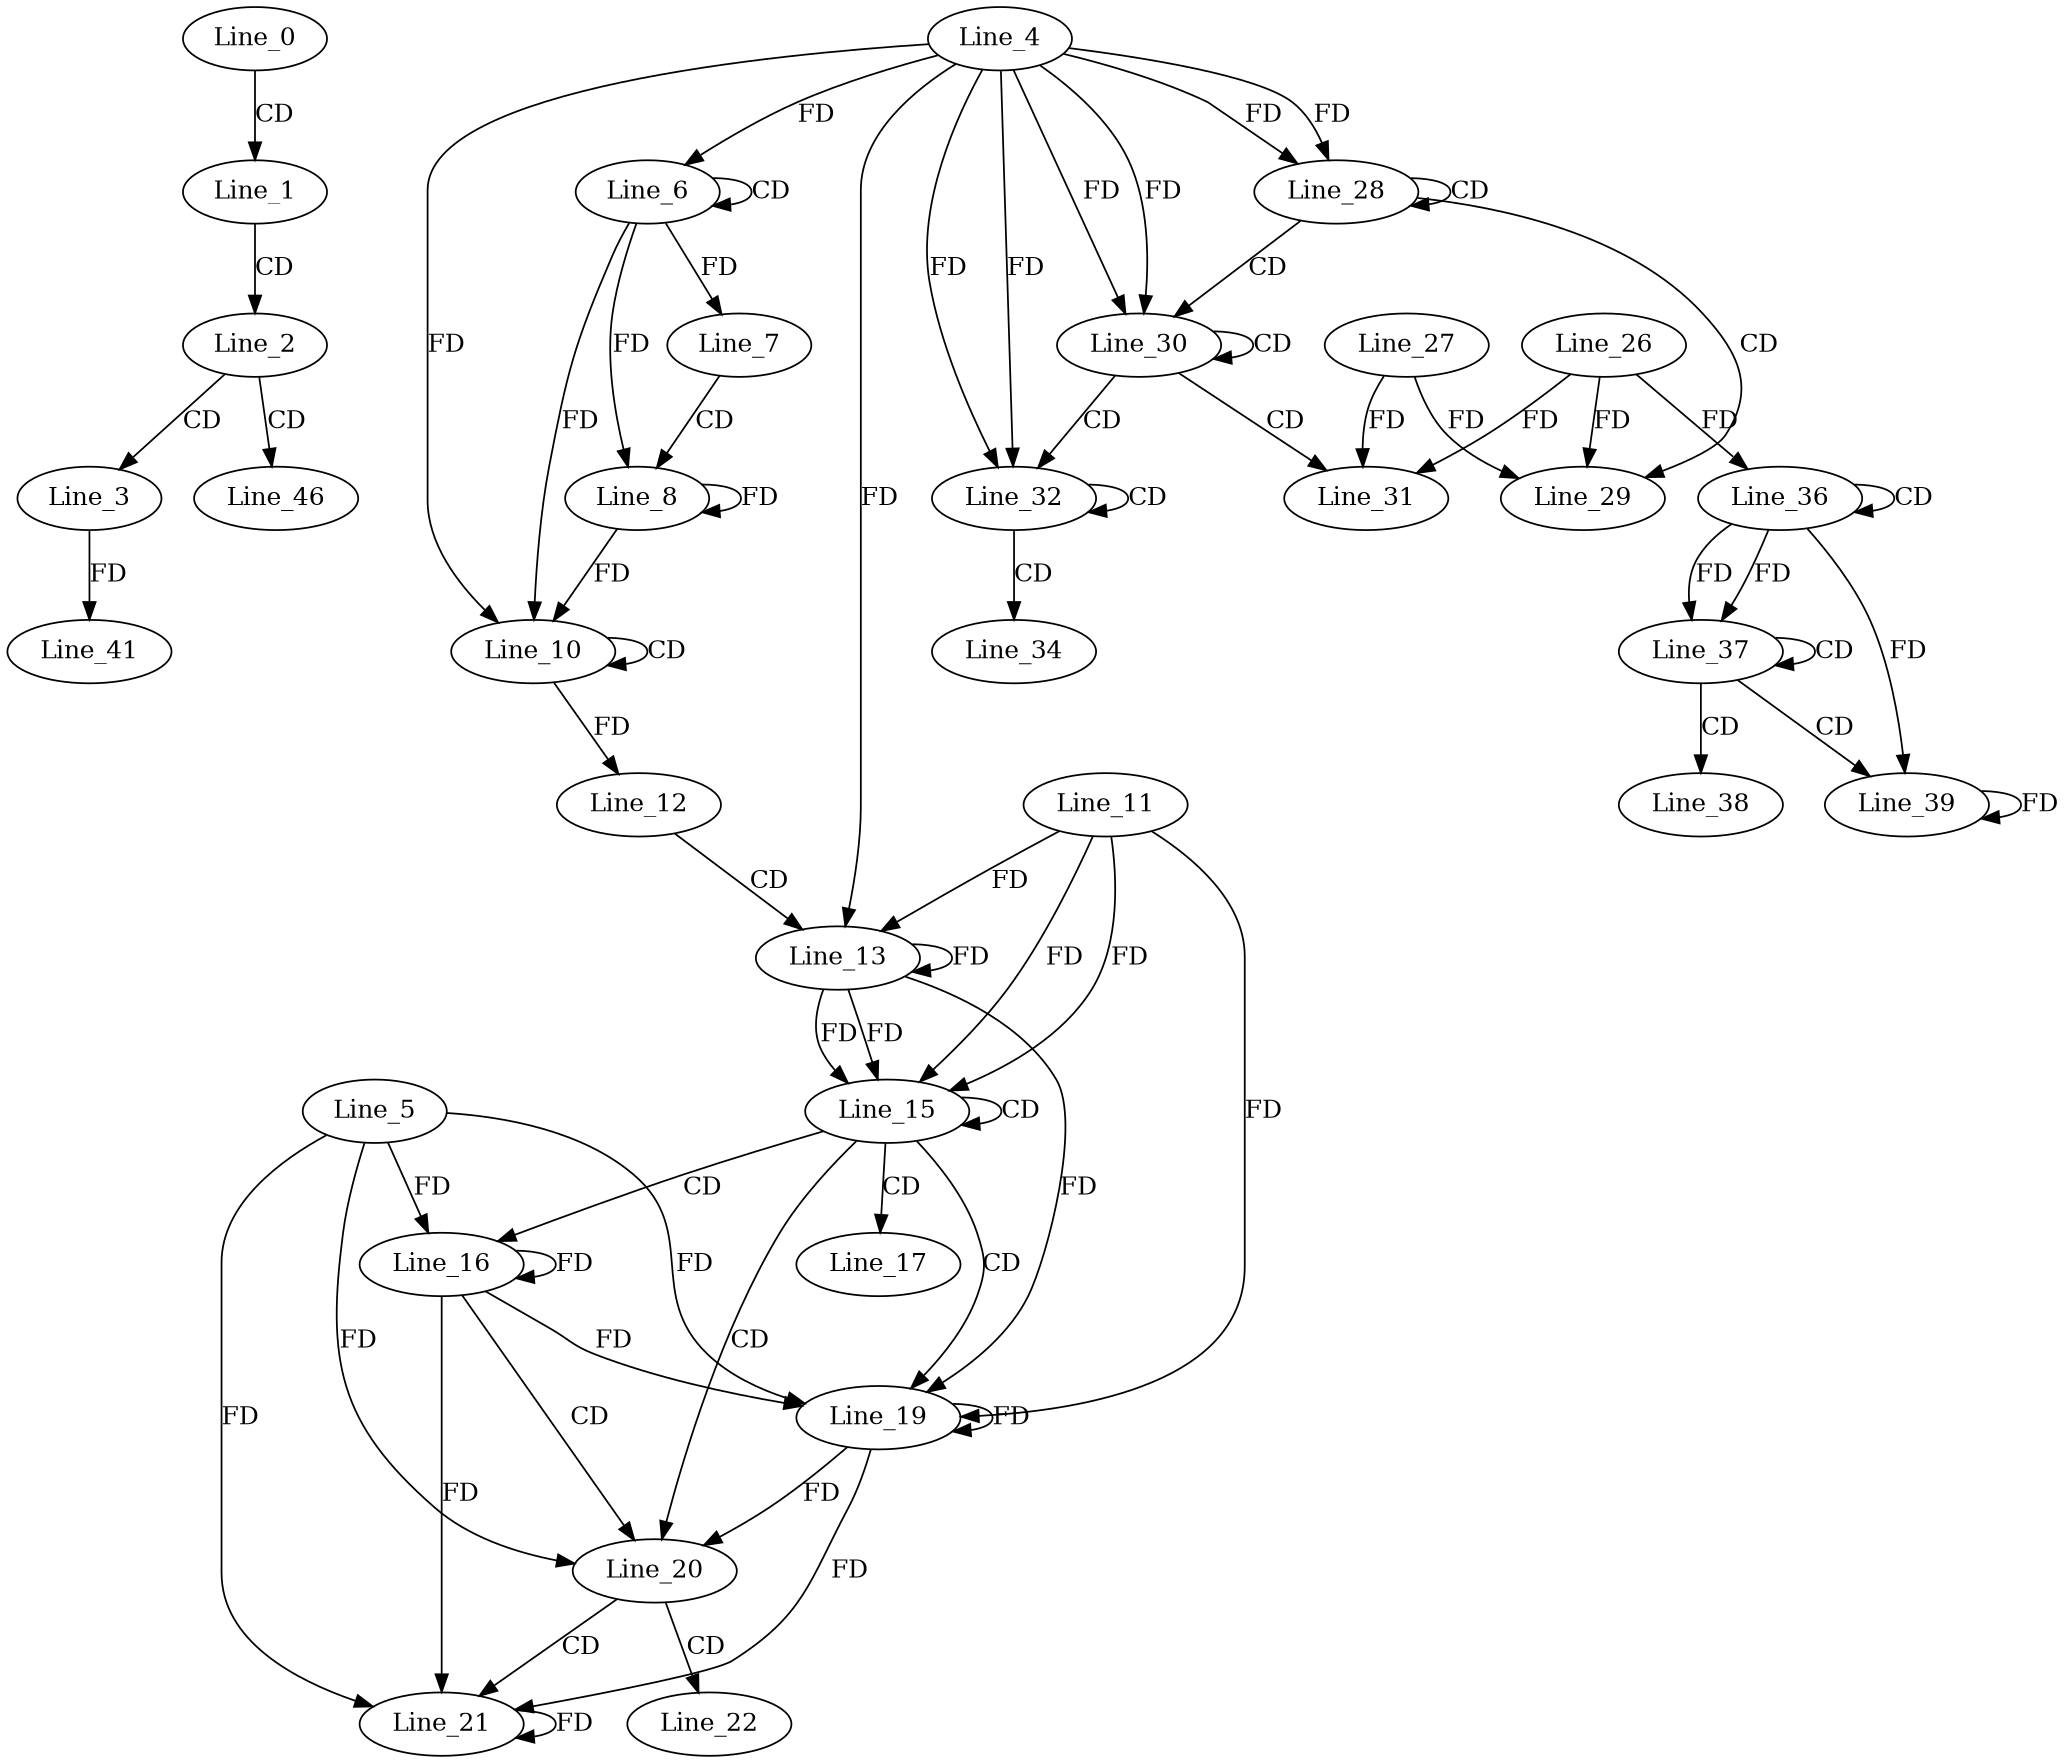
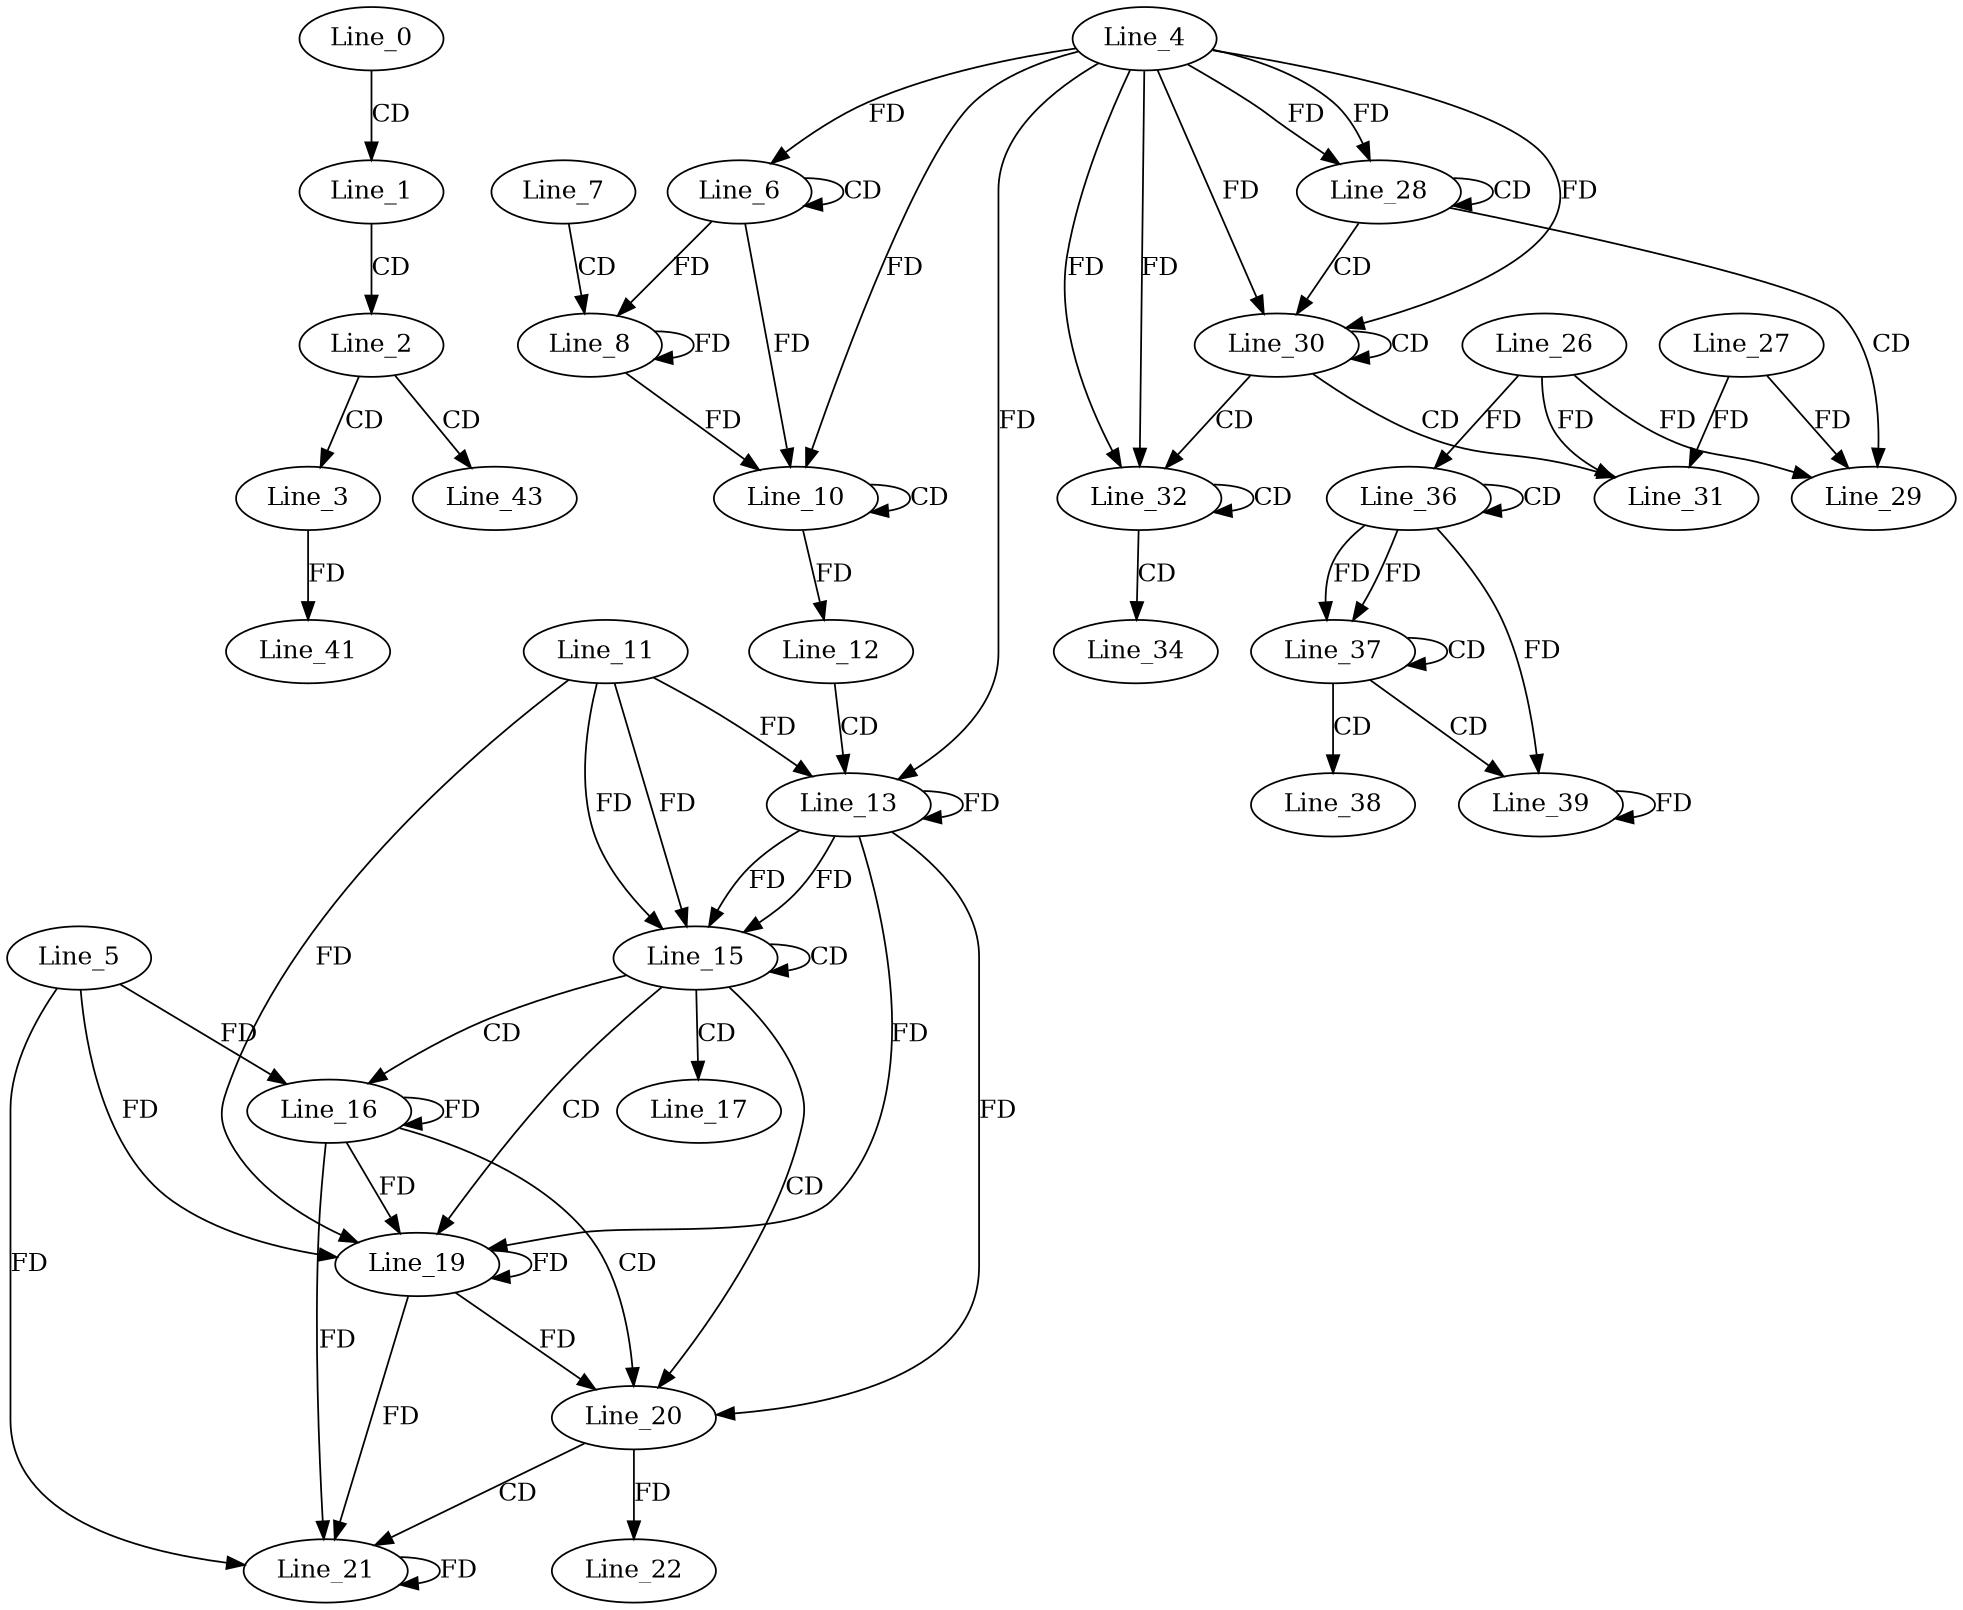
(689, 261) -> none
(276, 498) -> (495, 498)
(354, 1405) -> (979, 1189)
(706, 1648) -> (653, 1494)
